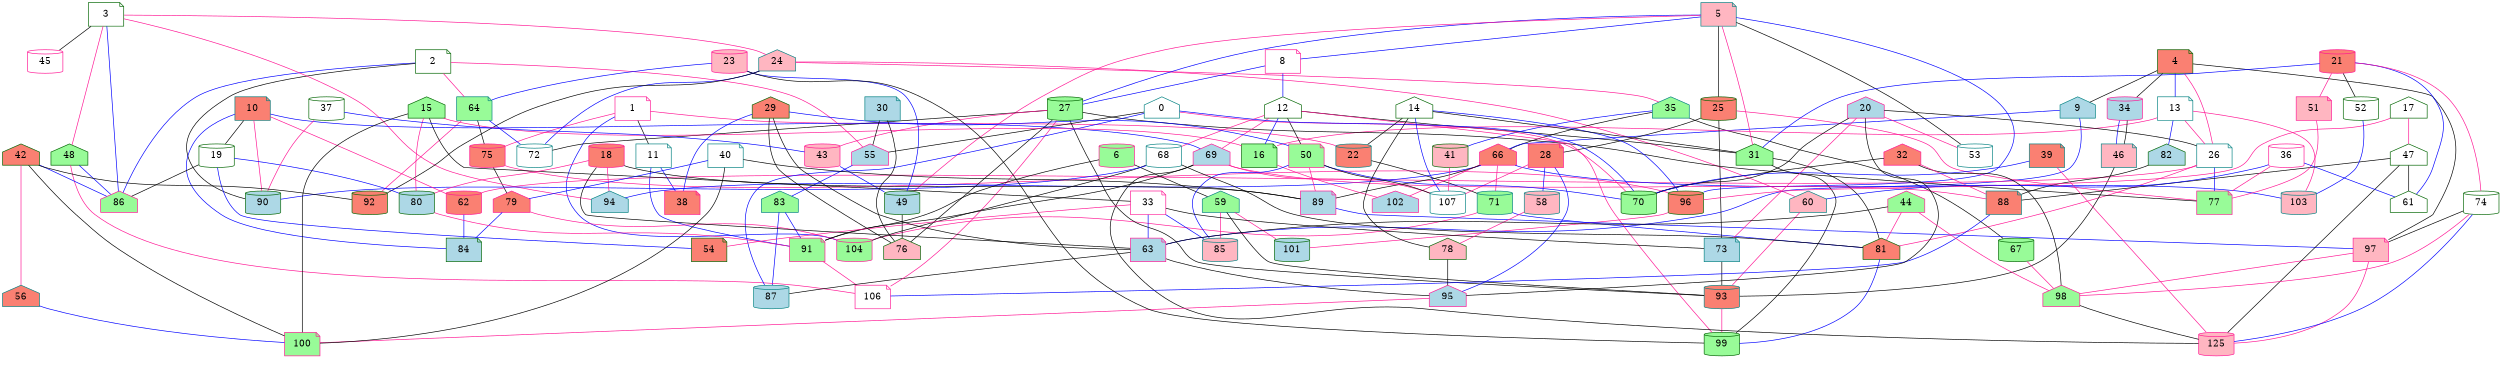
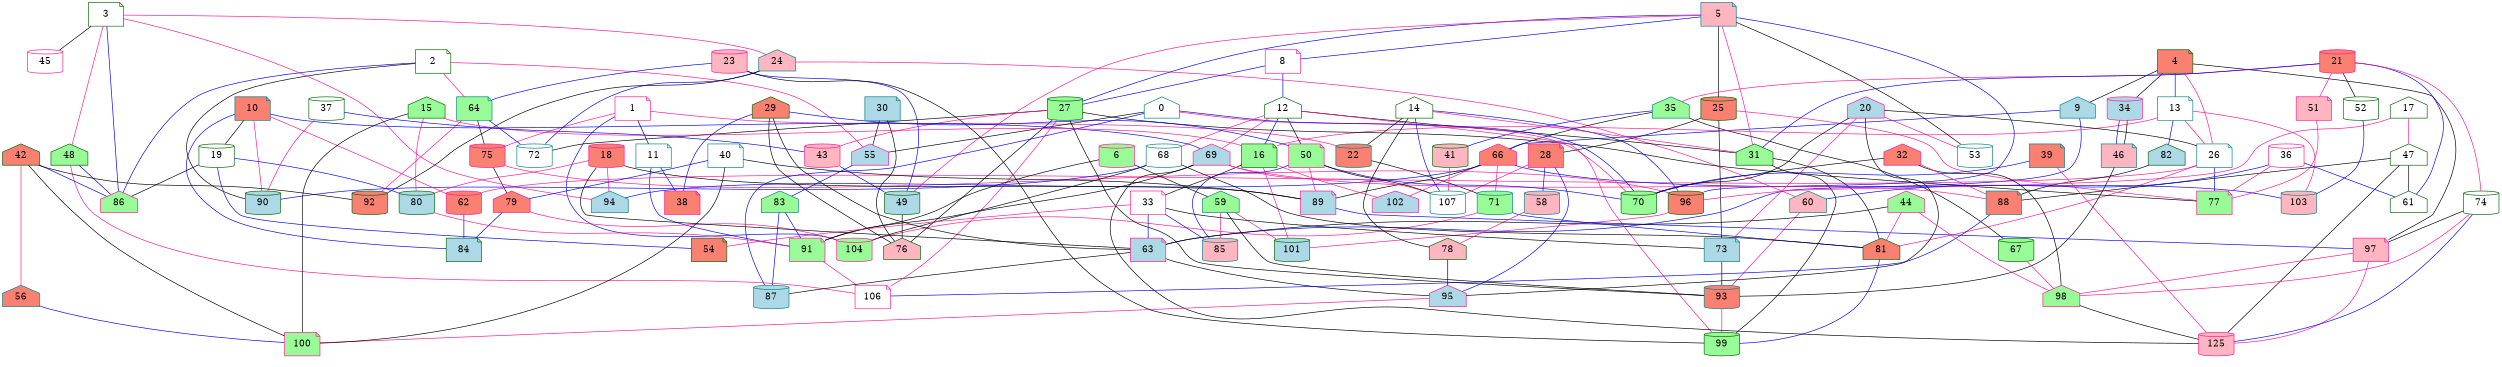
(1271, 75) -> (1920, 78)
(1585, 131) -> (1585, 131)
(603, 175) -> (1198, 182)
none -> (1276, 203)
